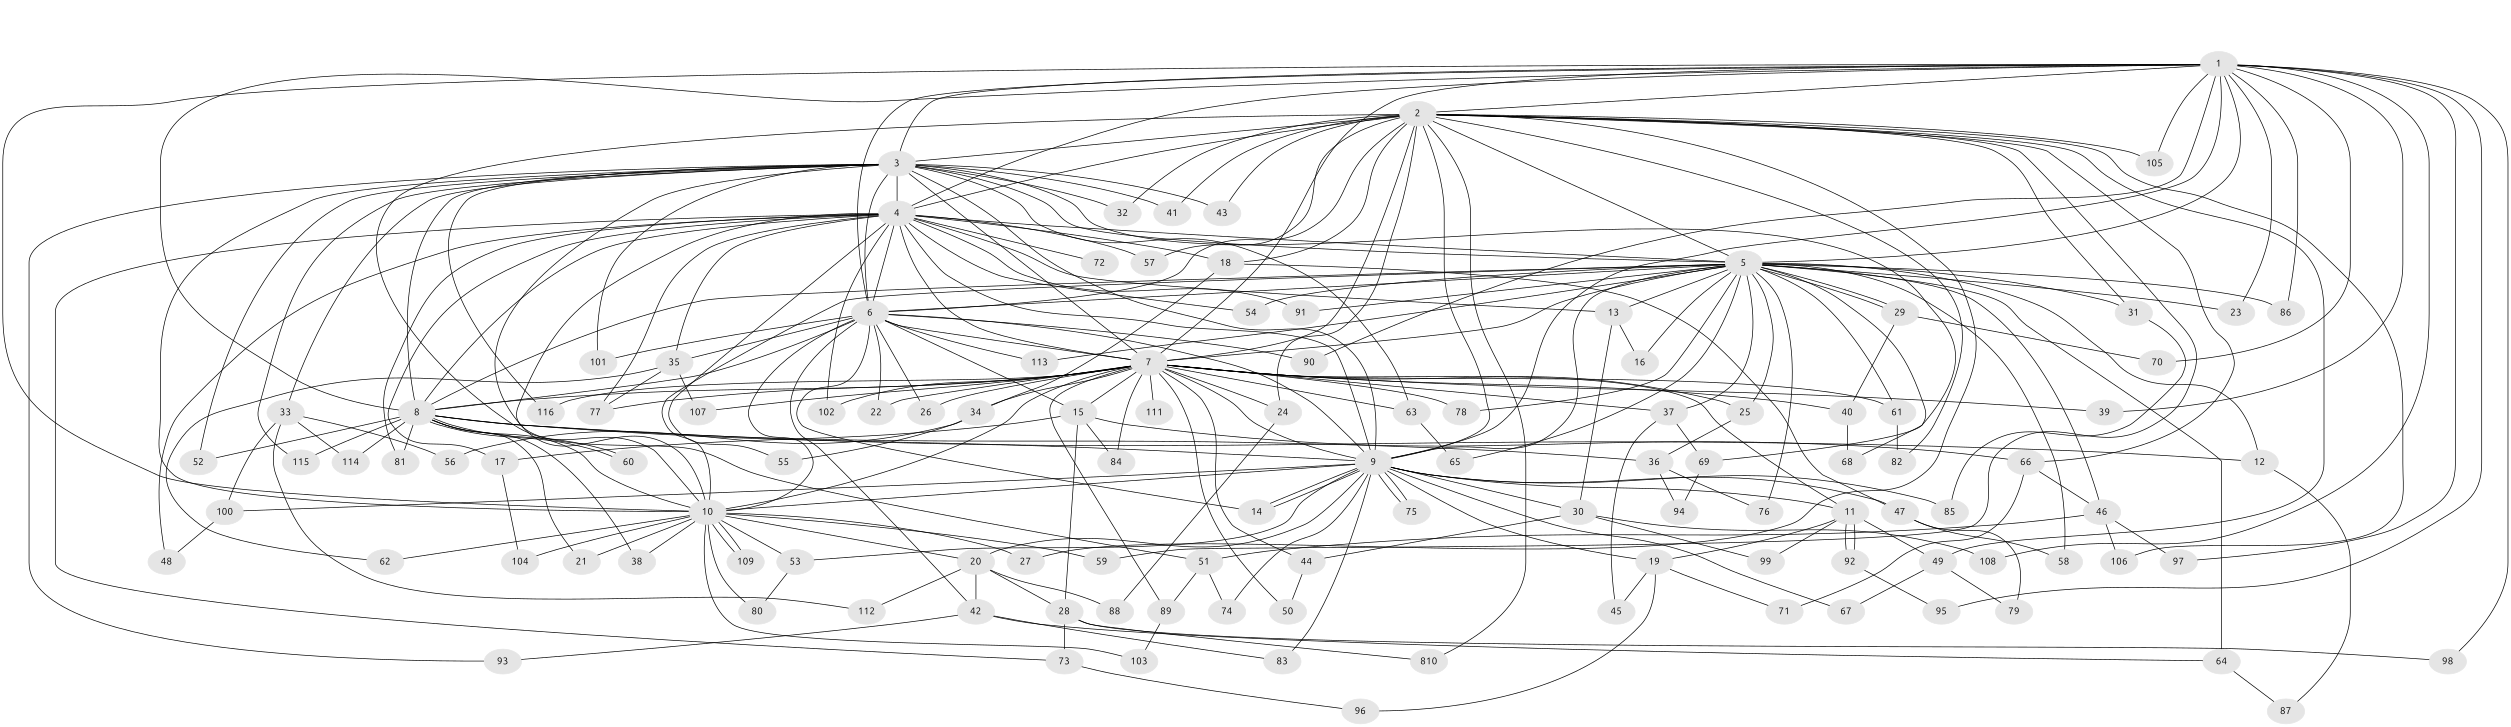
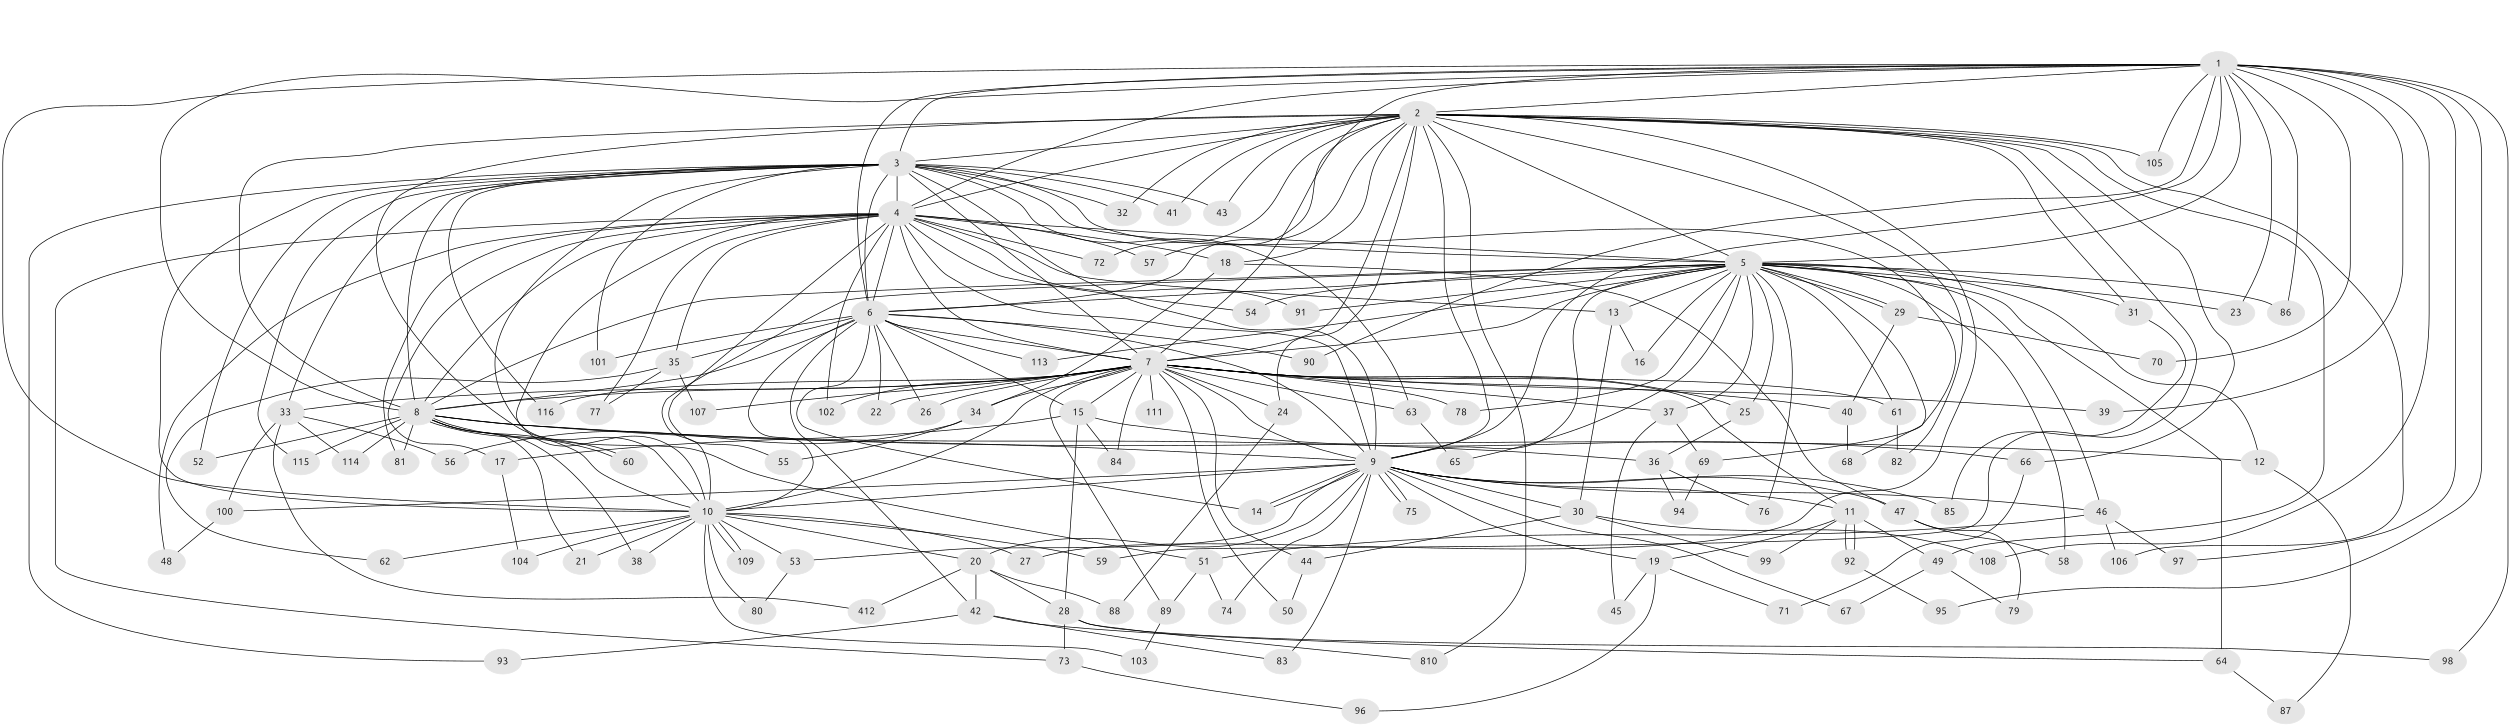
none -> (664, 132)
none -> (1269, 208)
(872, 387) -> (510, 393)
(2067, 489) -> (1789, 493)
(867, 612) -> (867, 612)
